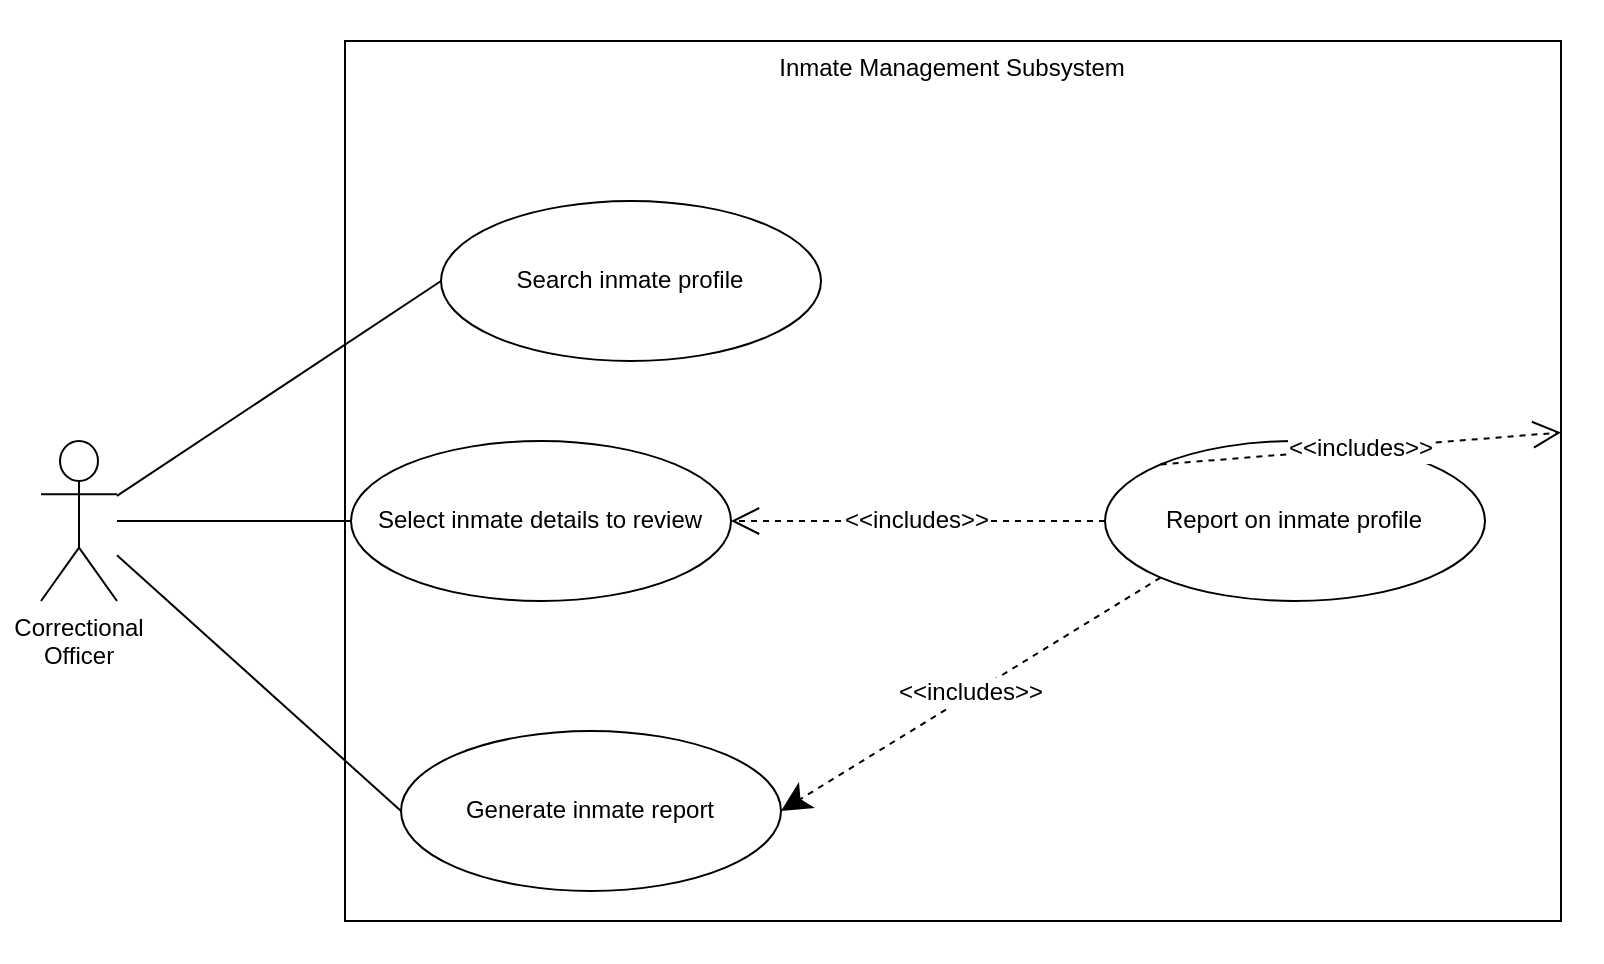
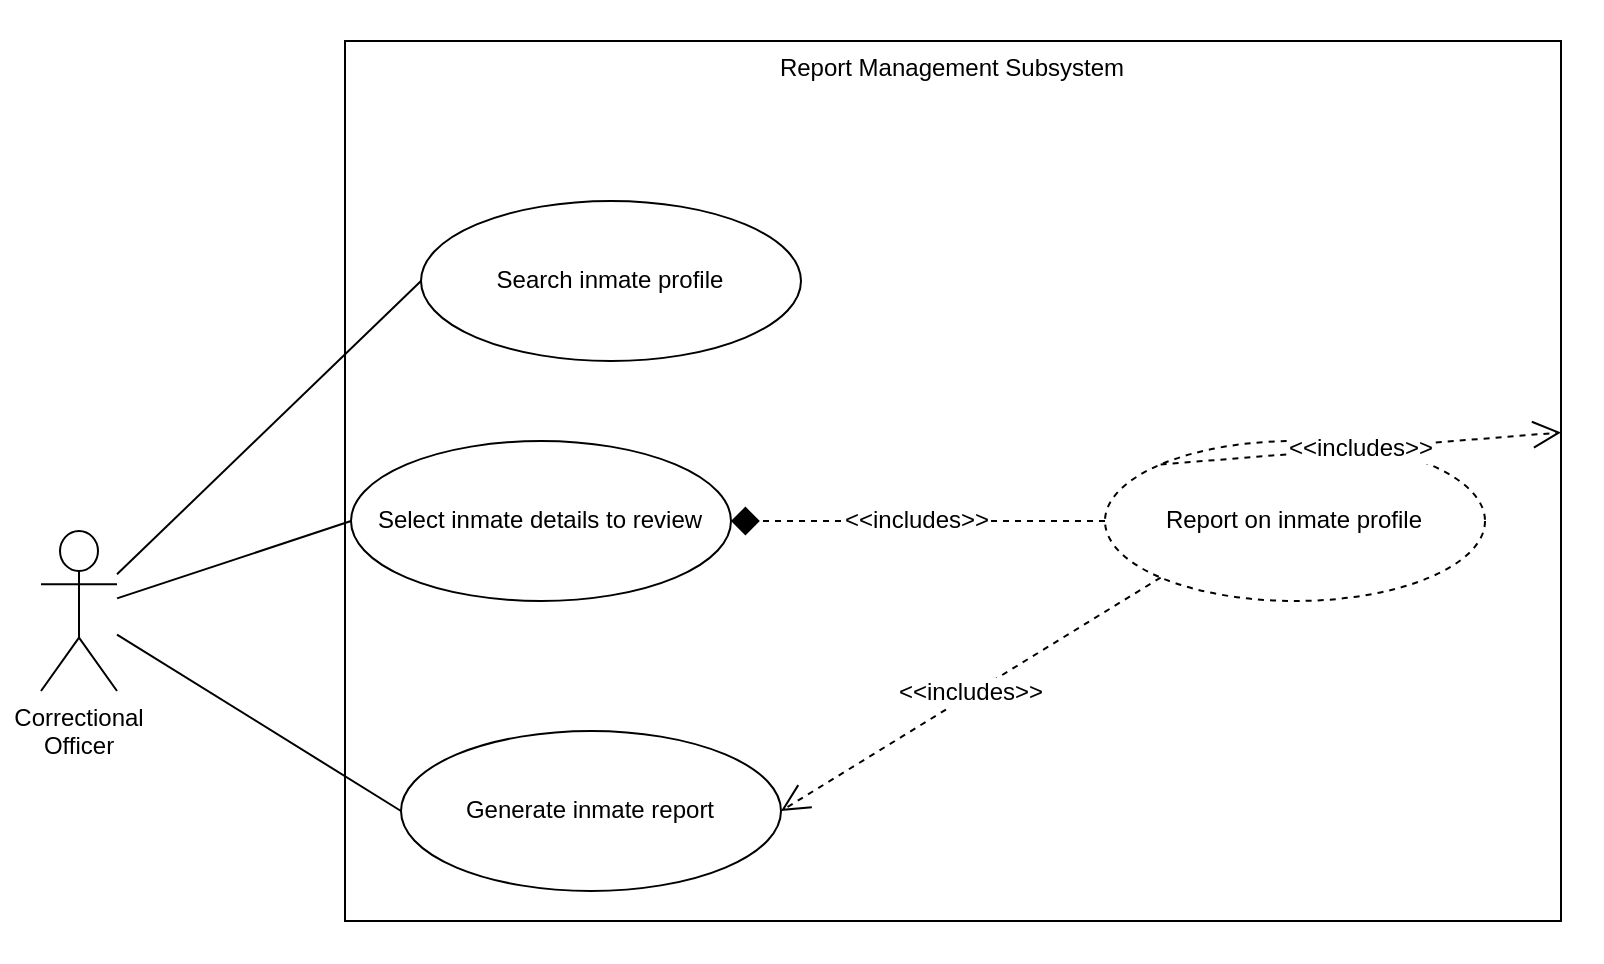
(953, 69) -> (953, 69)
(631, 281) -> (611, 281)
(79, 521) -> (79, 611)
(747, 521) -> (759, 521)
(1295, 521) -> (1295, 521)
(801, 799) -> (794, 803)
